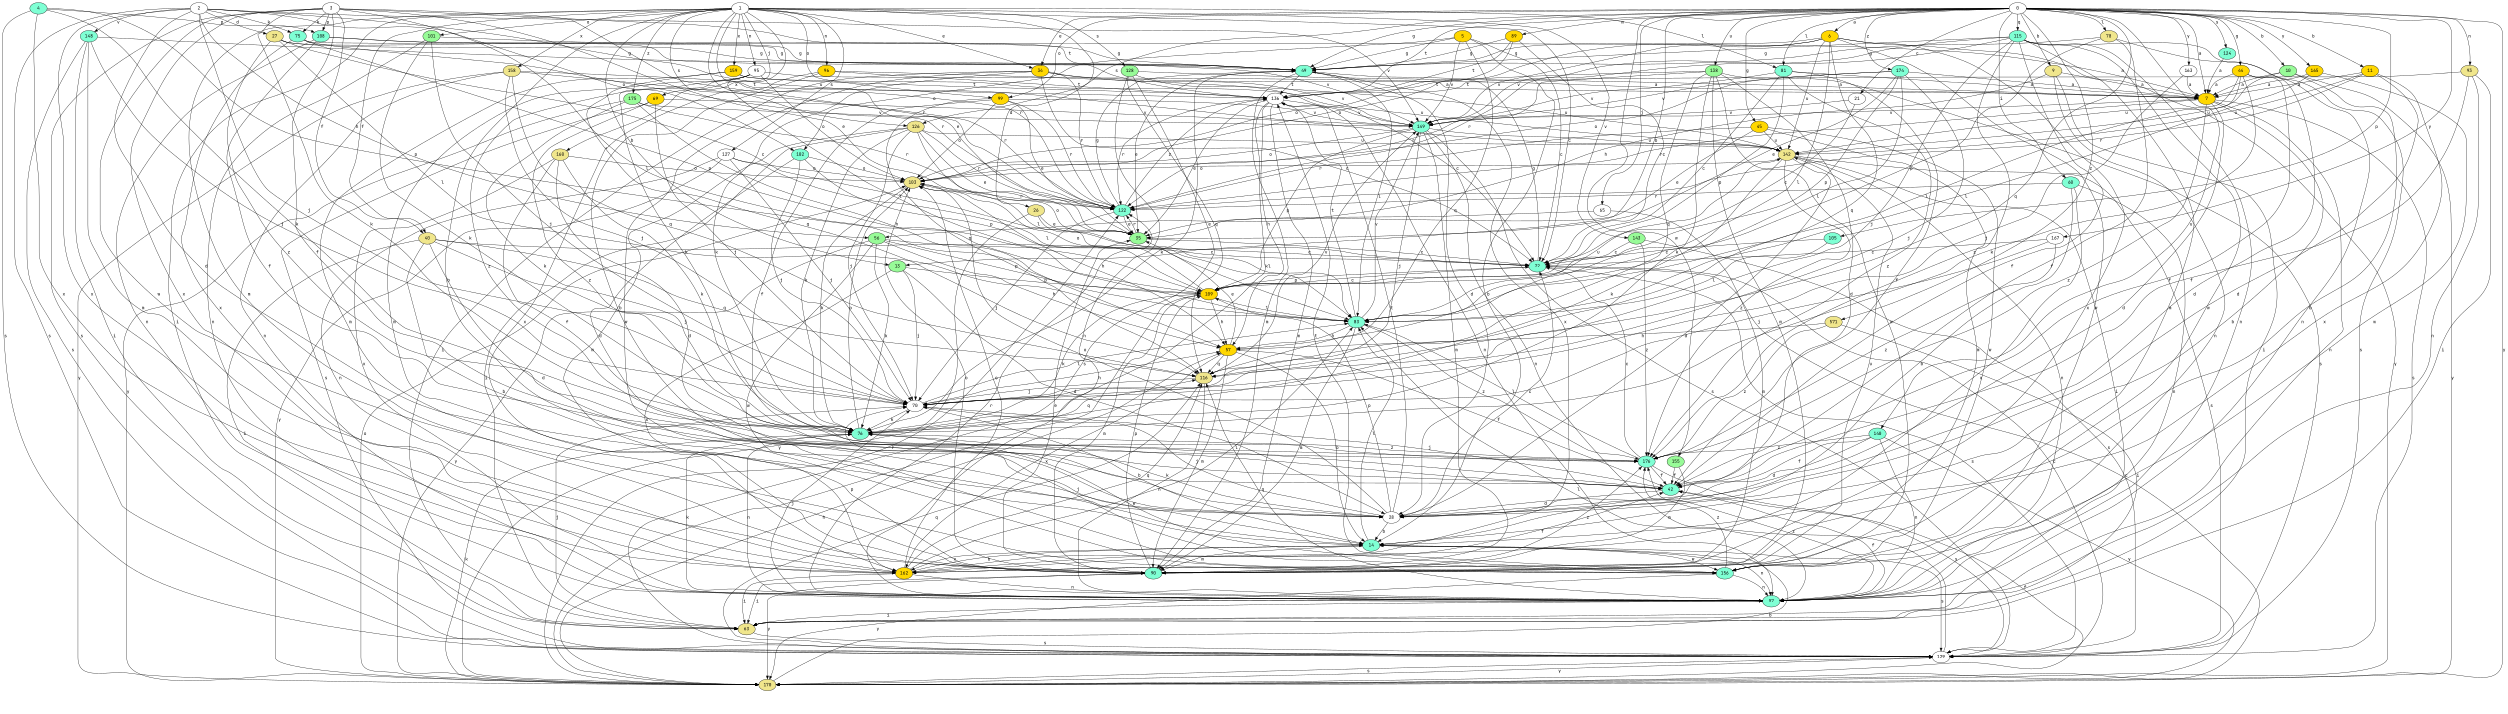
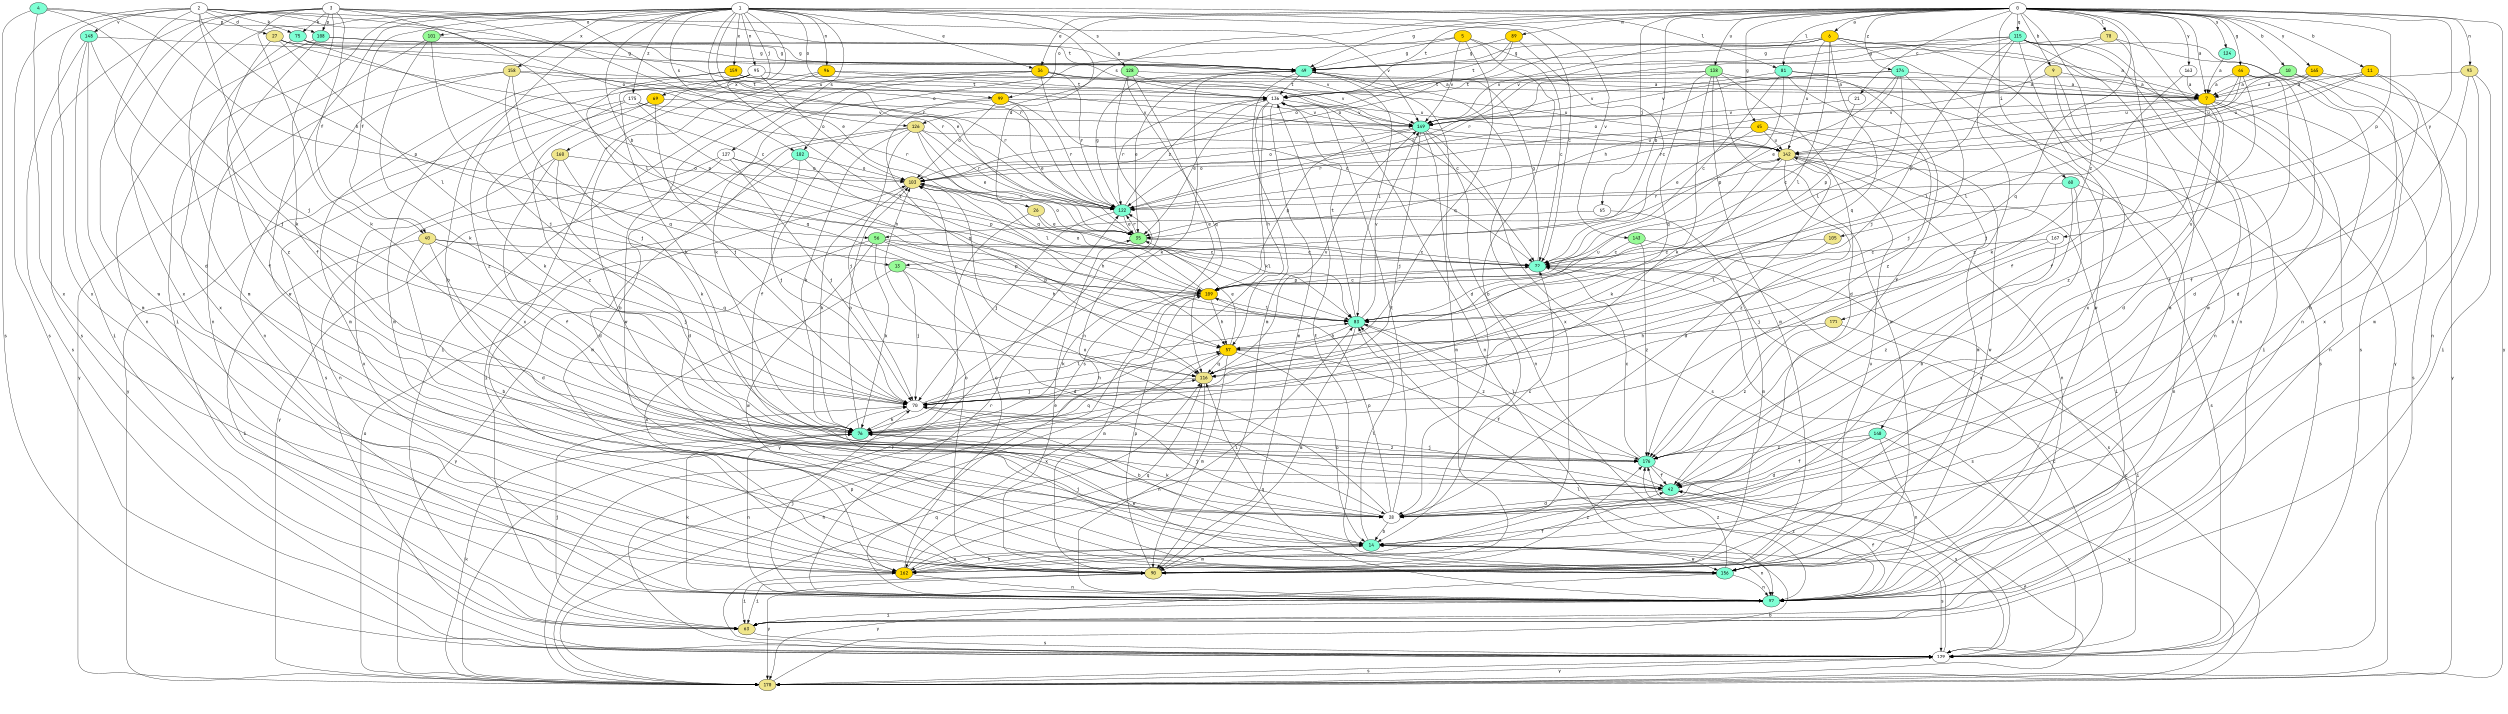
(632, 99) -> (632, 99)
(1039, 224) -> (1039, 224)
(1833, 238) -> (1833, 238)
(1834, 322) -> (1834, 322)
none -> (558, 430)
(1676, 462) -> none
(1153, 573) -> (1153, 573)
